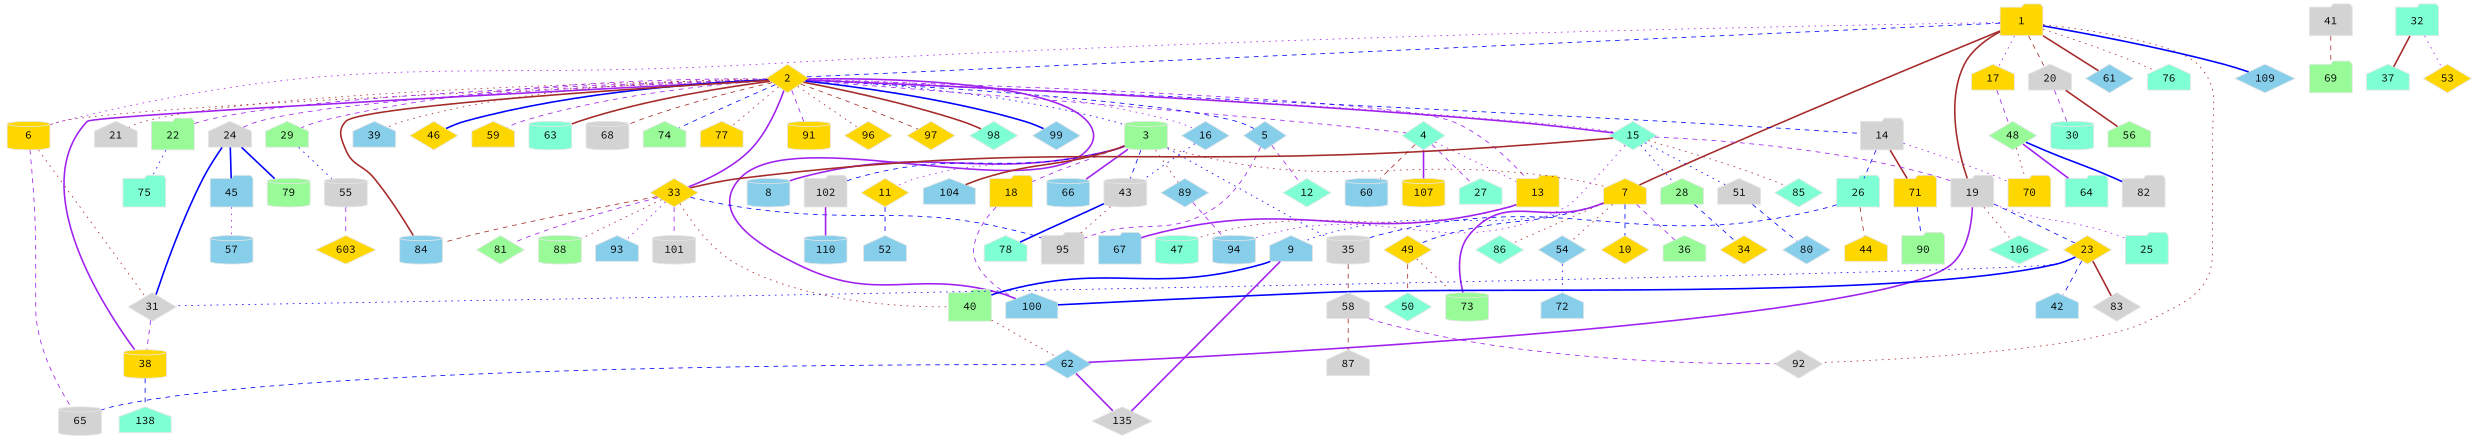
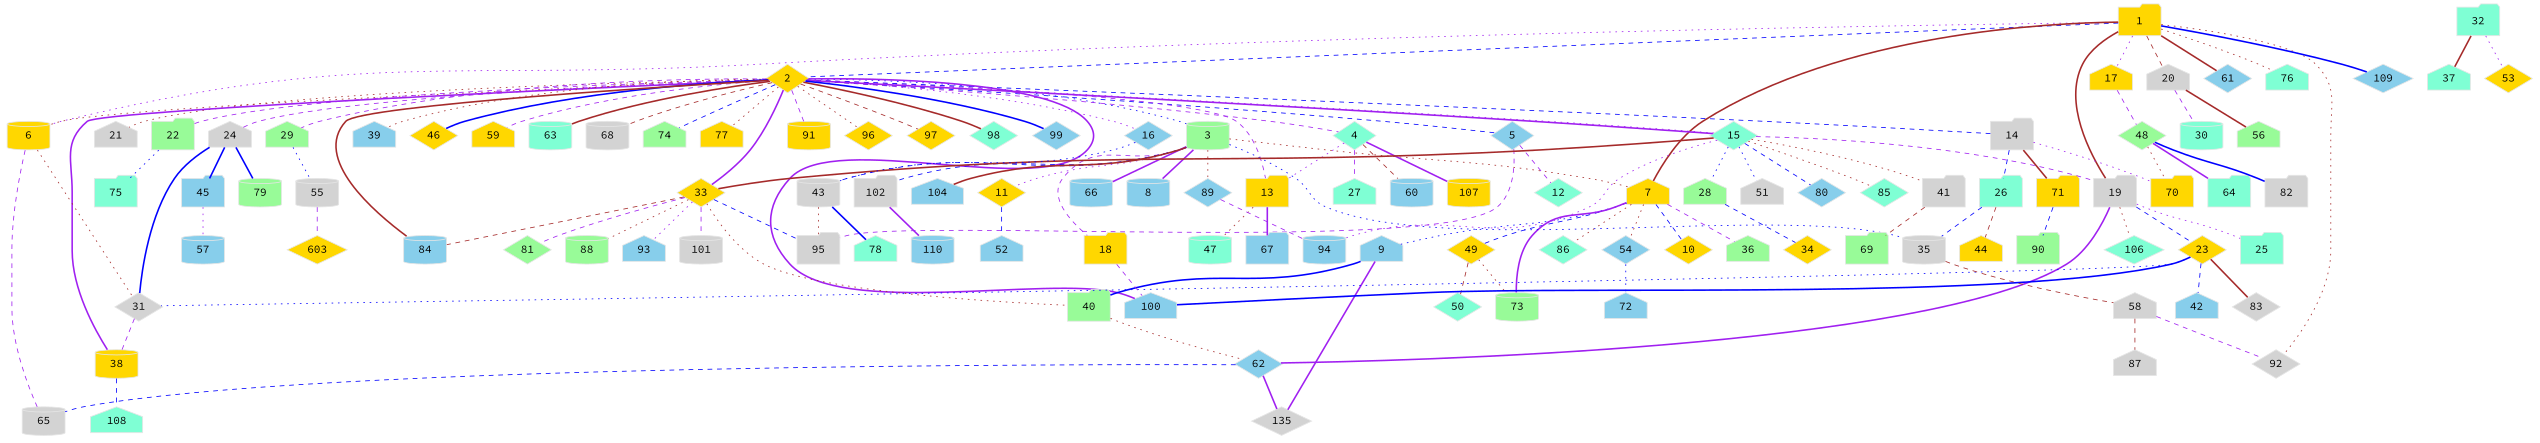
none -> (1838, 157)
(1776, 224) -> (1778, 164)
(145, 421) -> (117, 421)
